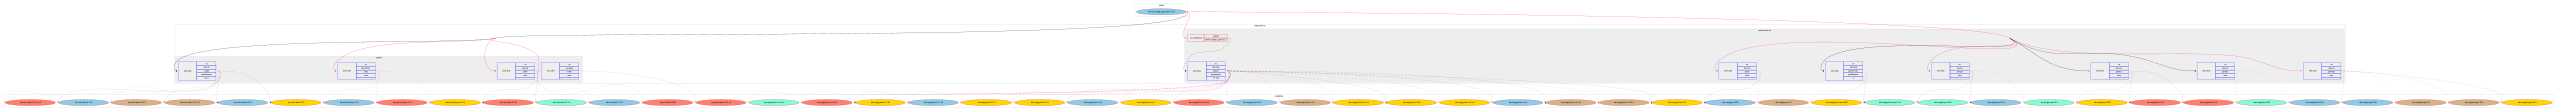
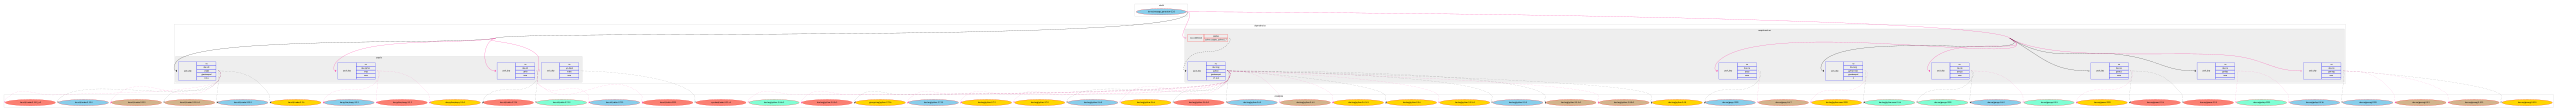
(880, 103) -> (880, 103)
